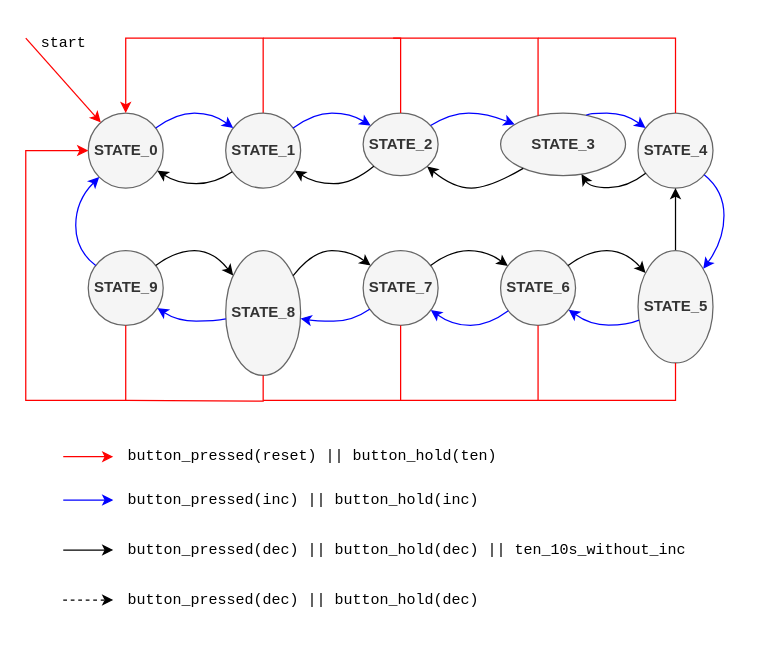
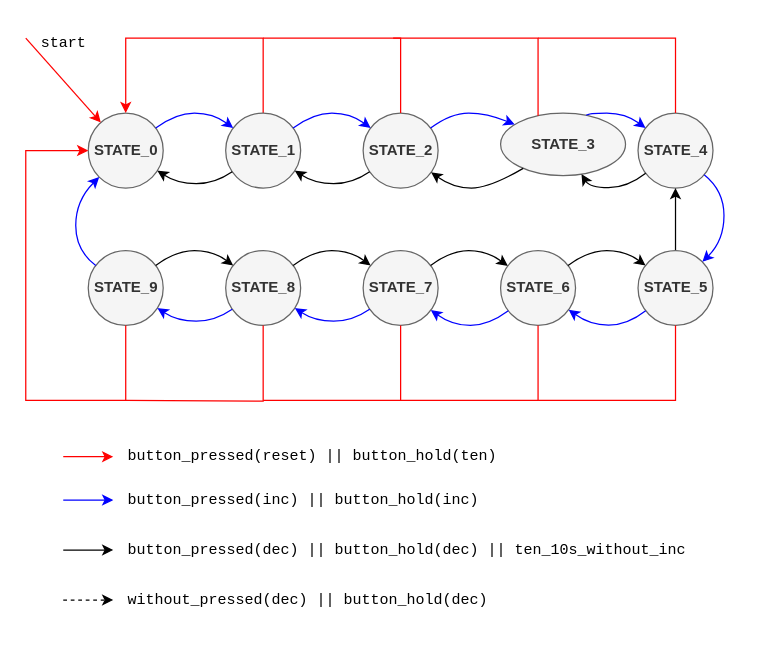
(401, 144) -> (401, 151)
(676, 307) -> (676, 288)
(263, 313) -> (263, 288)
(282, 601) -> (284, 601)
